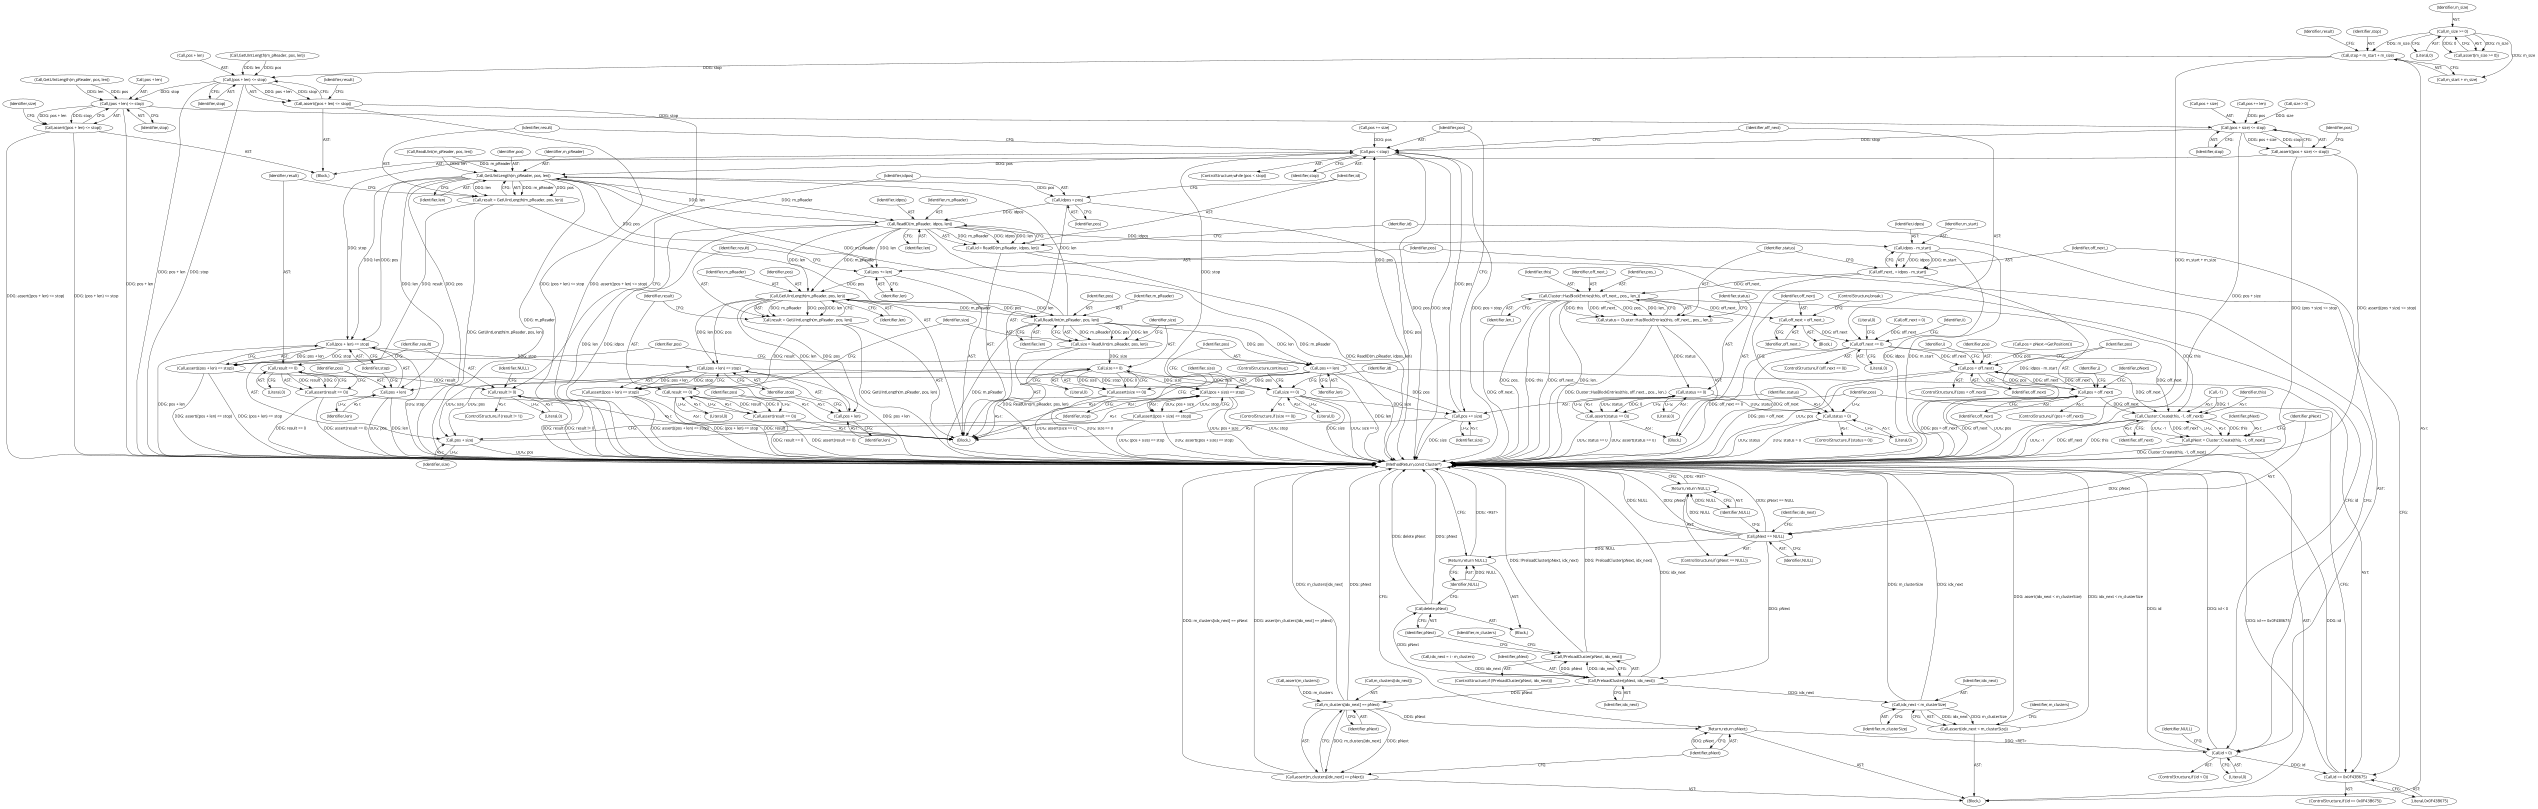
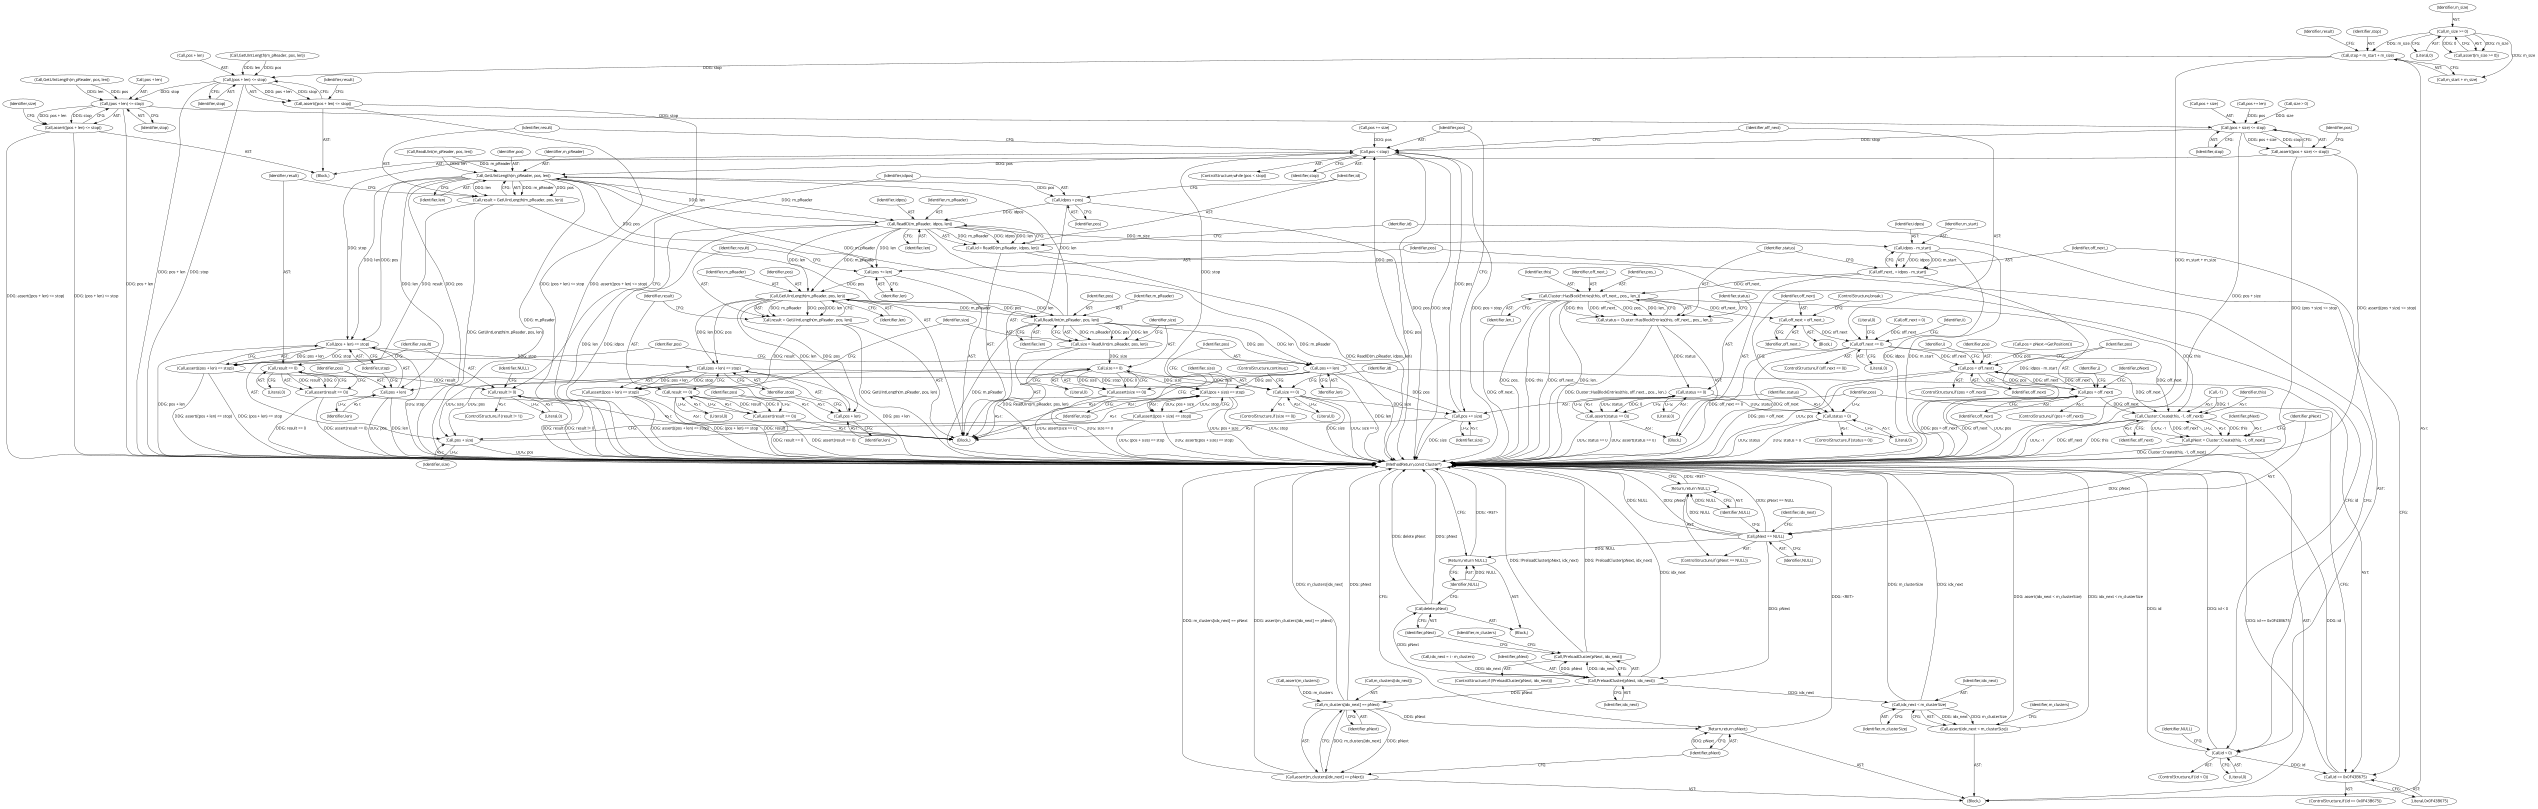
(1138, 236) -> (1138, 236)
(1979, 741) -> (1794, 478)
